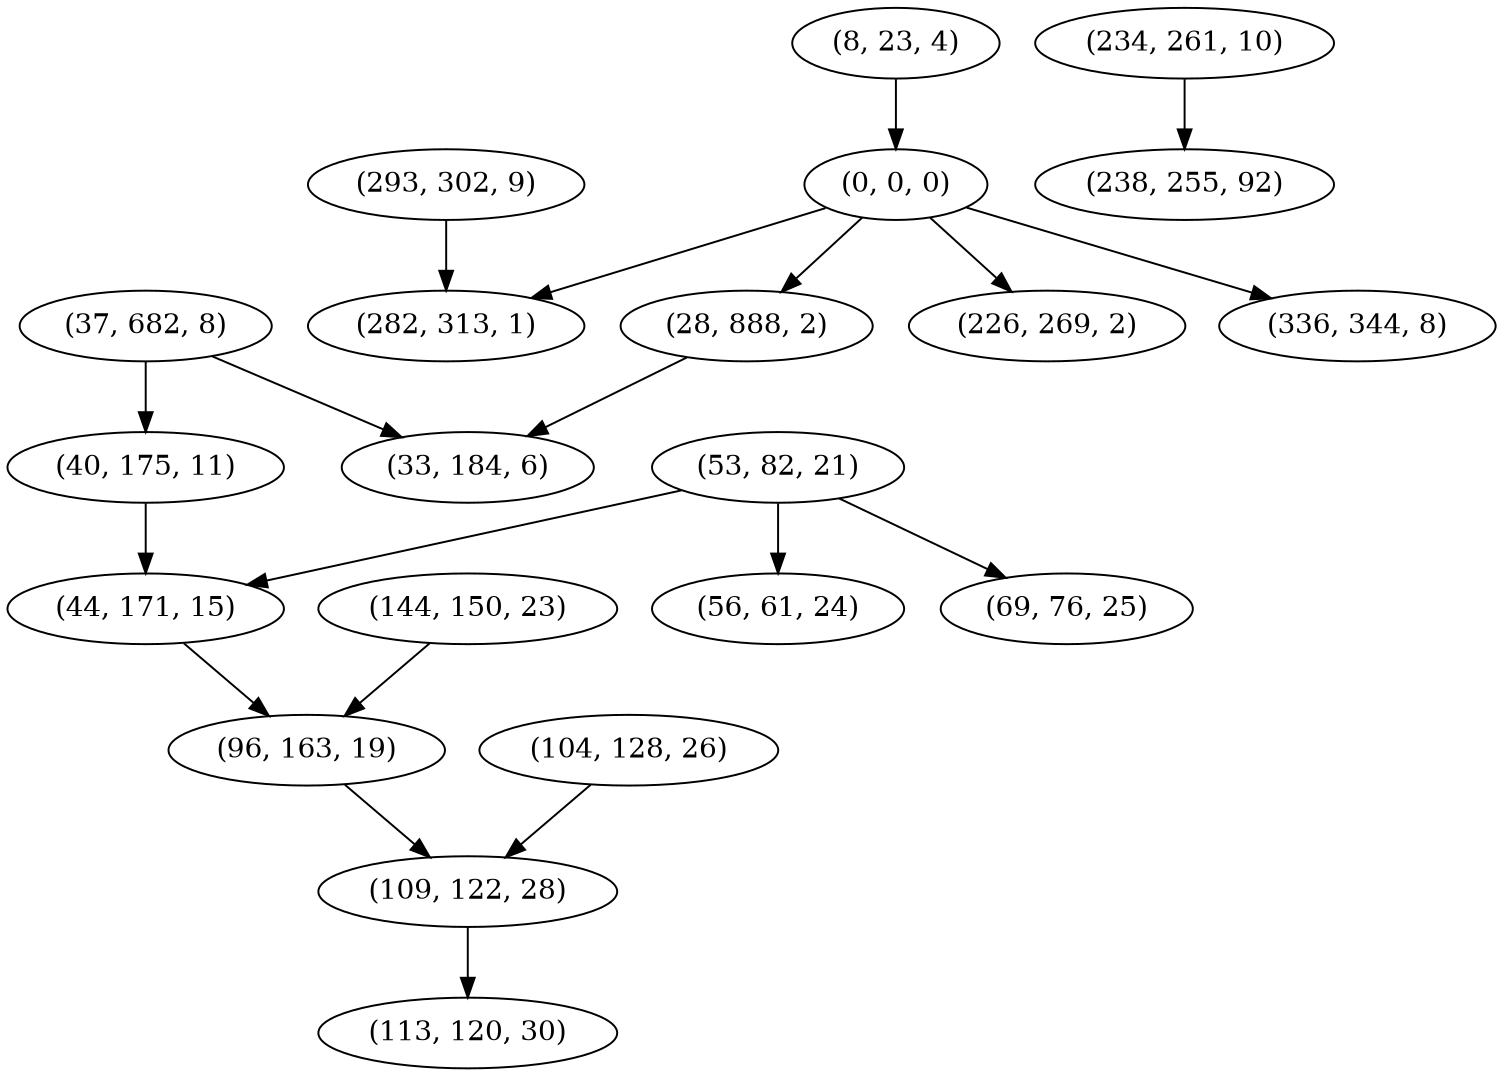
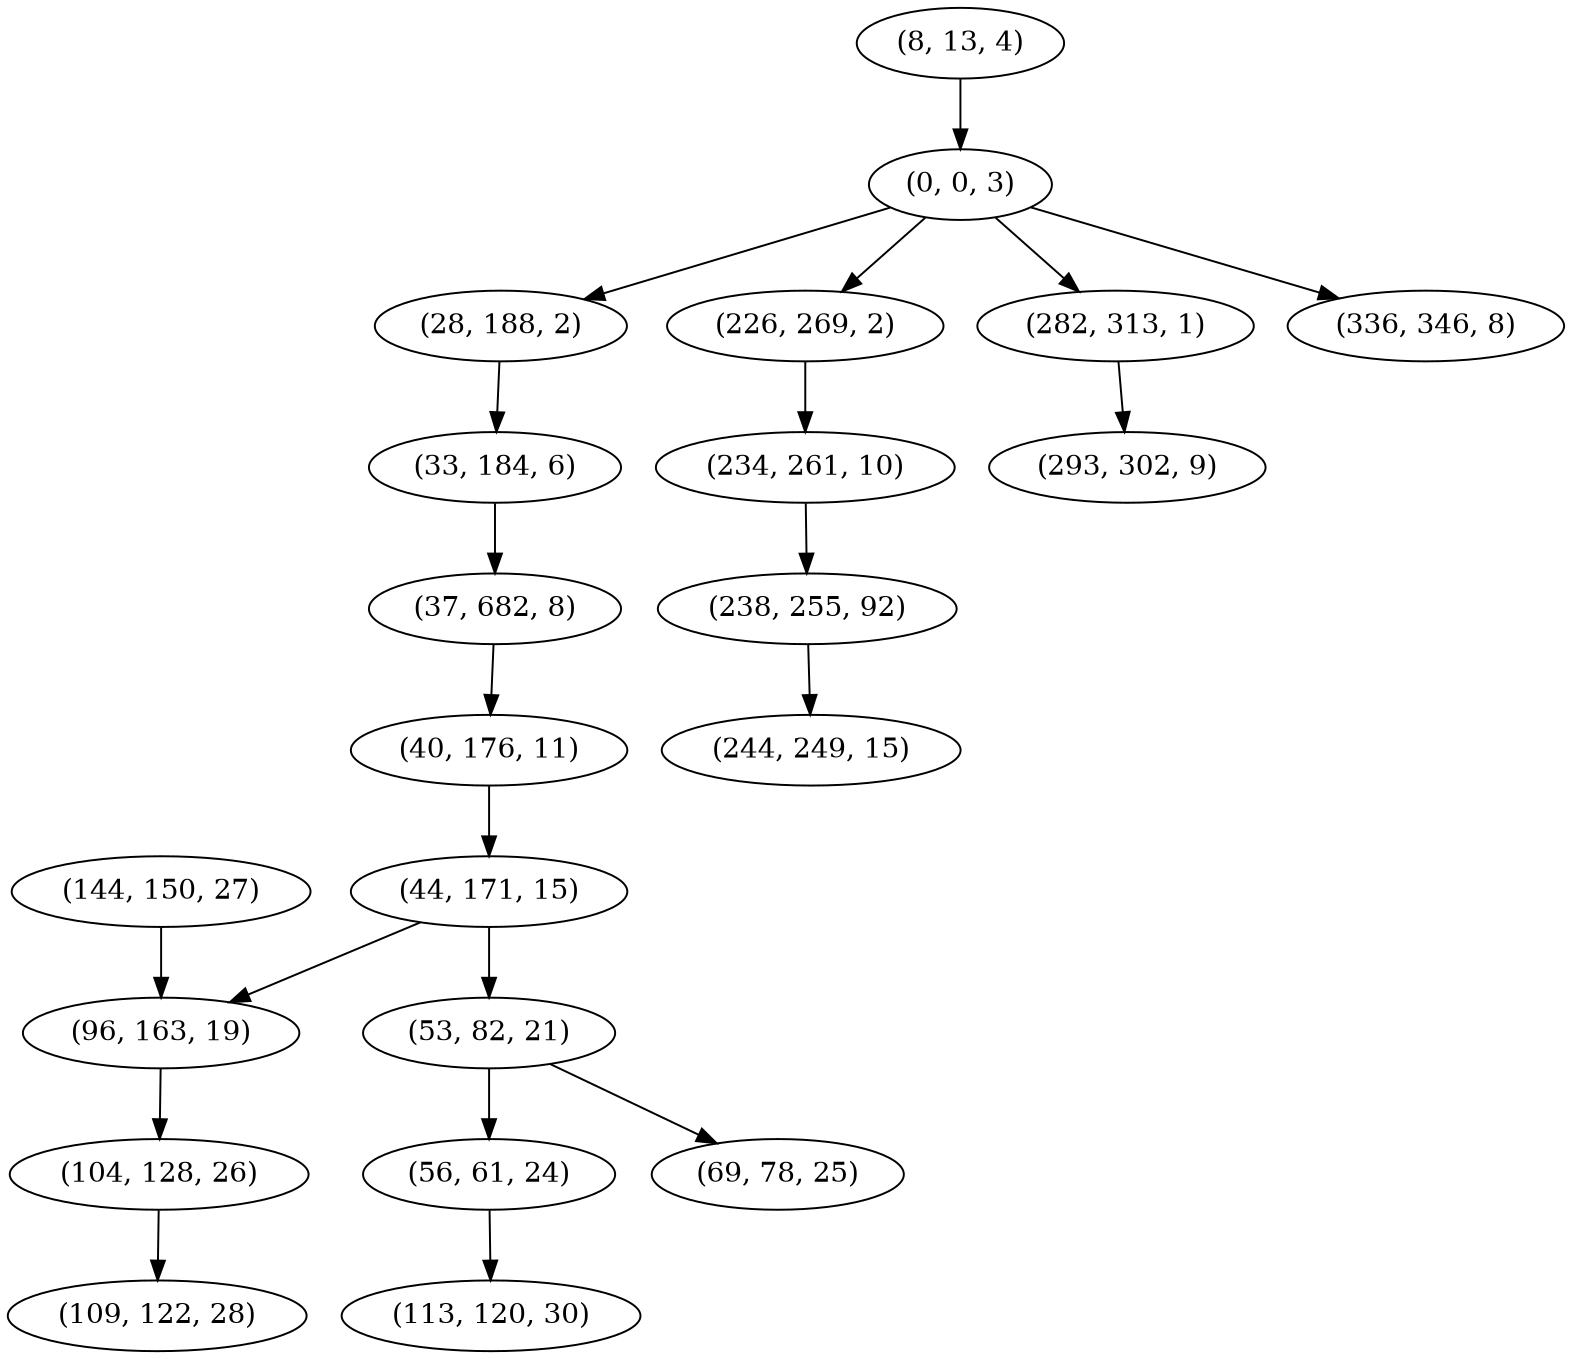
(896, 43) -> (960, 43)
(896, 185) -> (960, 185)
(446, 246) -> (1121, 387)
(747, 326) -> (501, 326)
(1357, 326) -> (1426, 326)
none -> (805, 387)
(298, 393) -> (495, 528)
(146, 467) -> (489, 750)
(474, 535) -> (489, 953)
(468, 609) -> (161, 892)
(1067, 609) -> (778, 1174)
none -> (811, 750)
(380, 815) -> (160, 1094)
(468, 953) -> (490, 1235)
